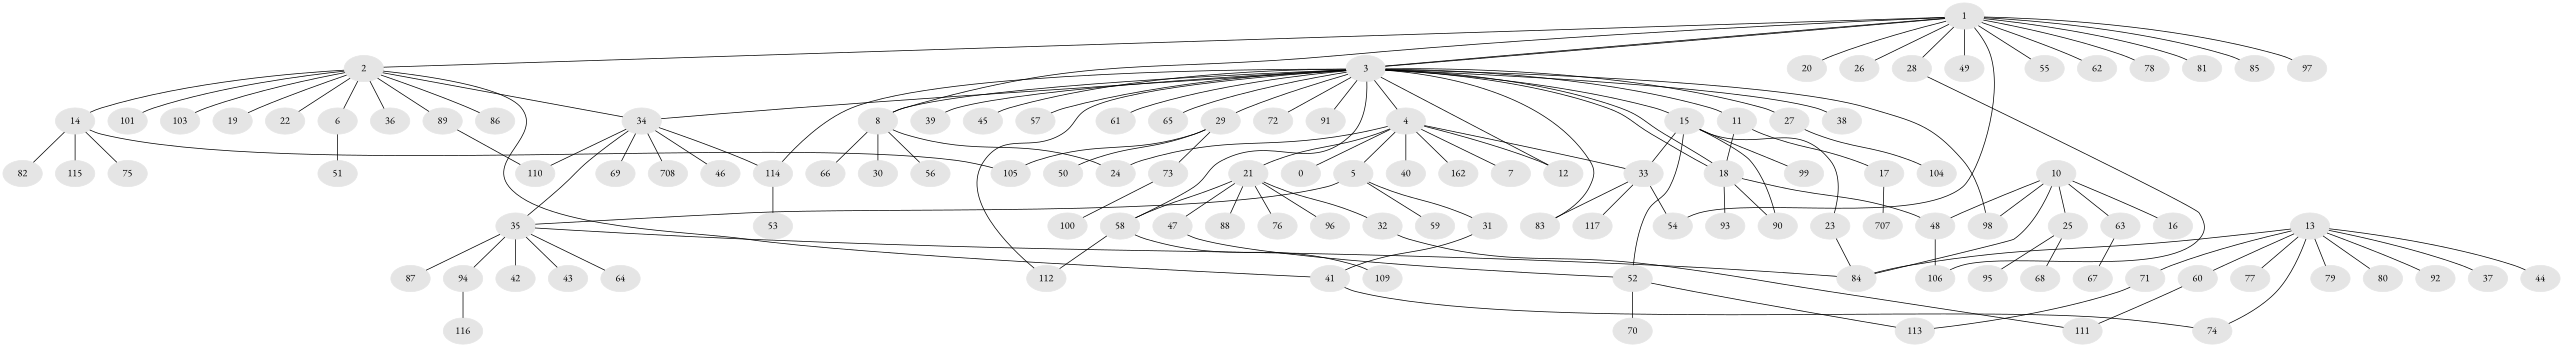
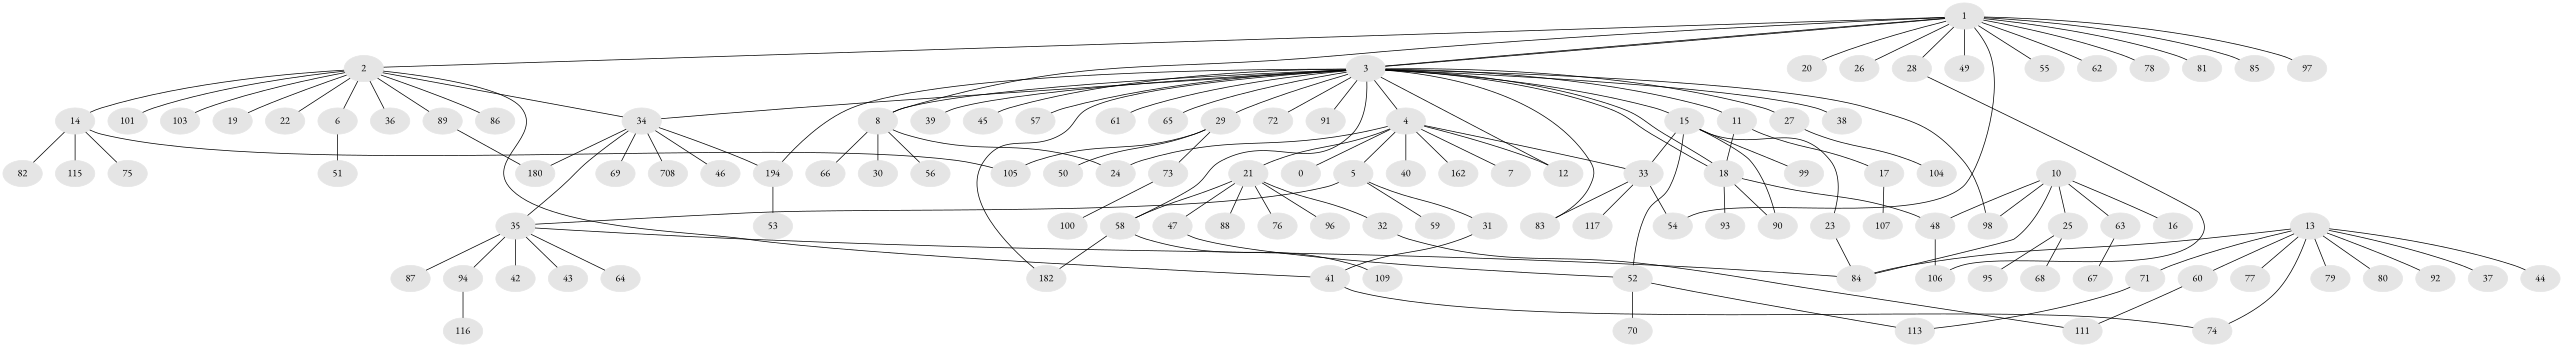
(535, 174) -> (535, 174)
(773, 174) -> (773, 174)
(1883, 226) -> (1883, 226)
(1046, 279) -> (1046, 279)
